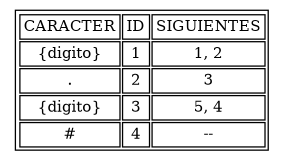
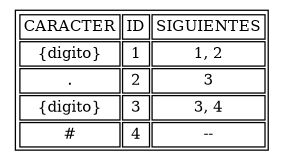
(209, 107) -> (209, 107)
